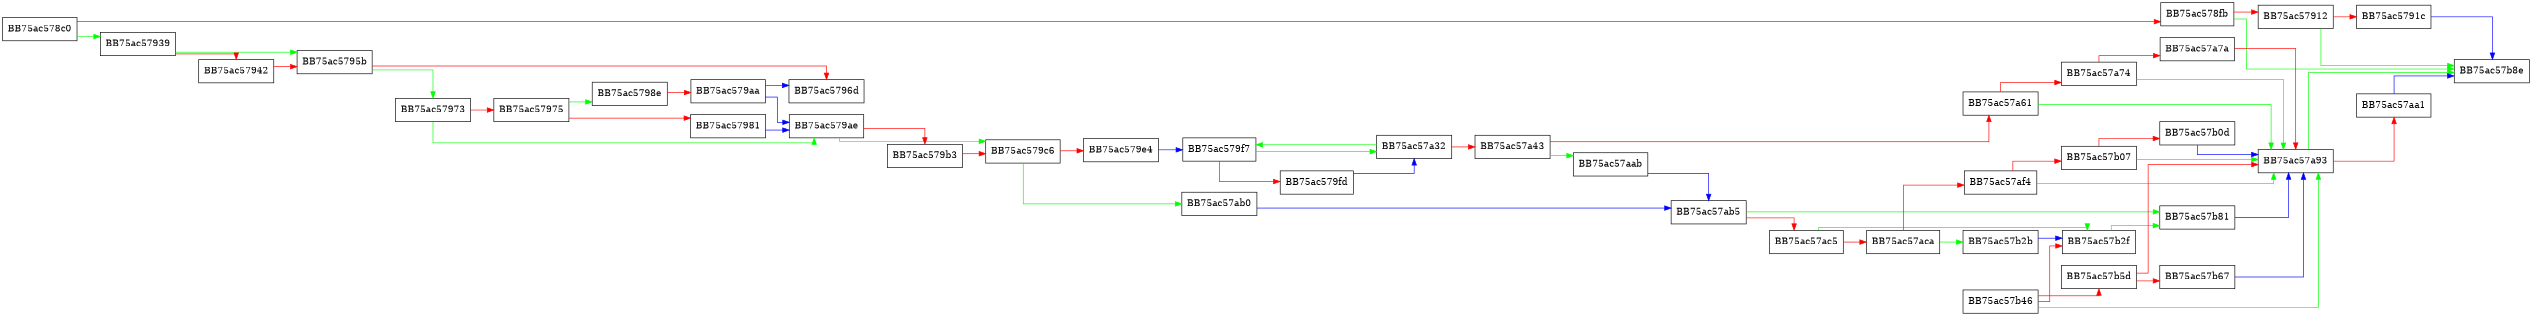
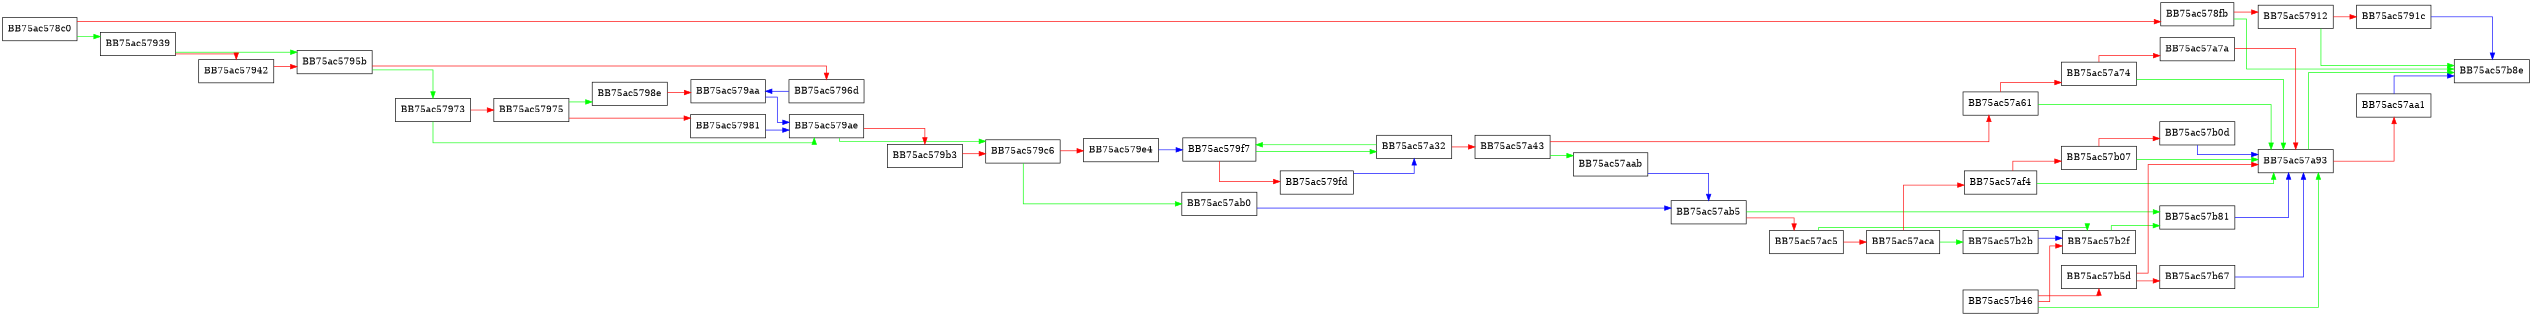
(774, 85) -> (780, 91)
